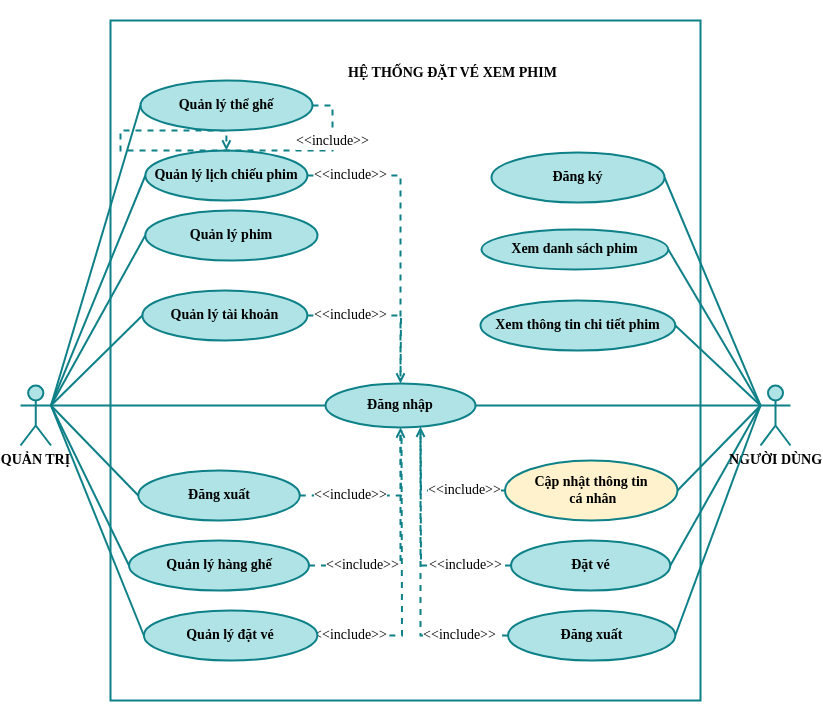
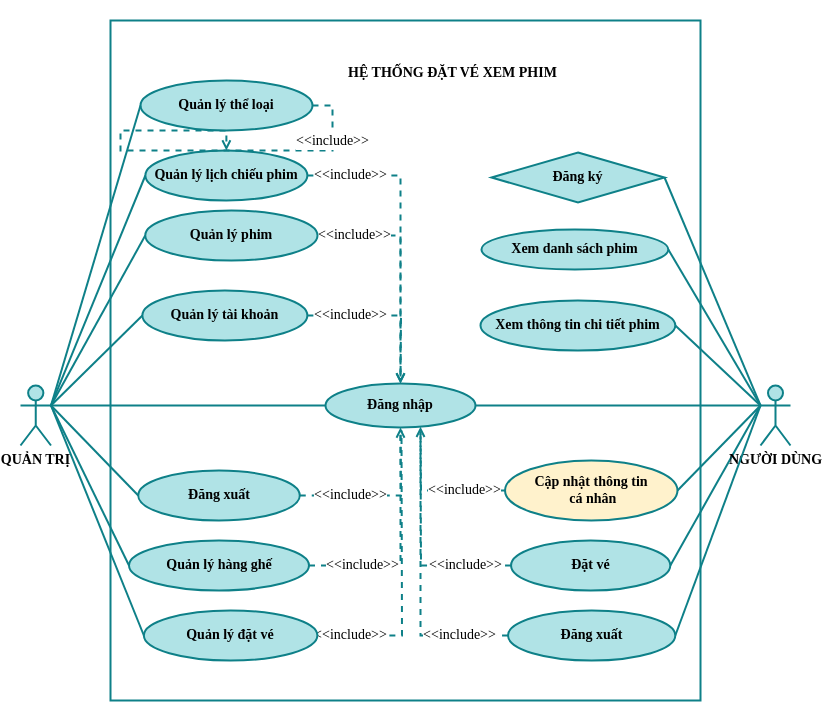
(227, 106) -> (227, 106)
(578, 178) -> (578, 178)
none -> (358, 236)
